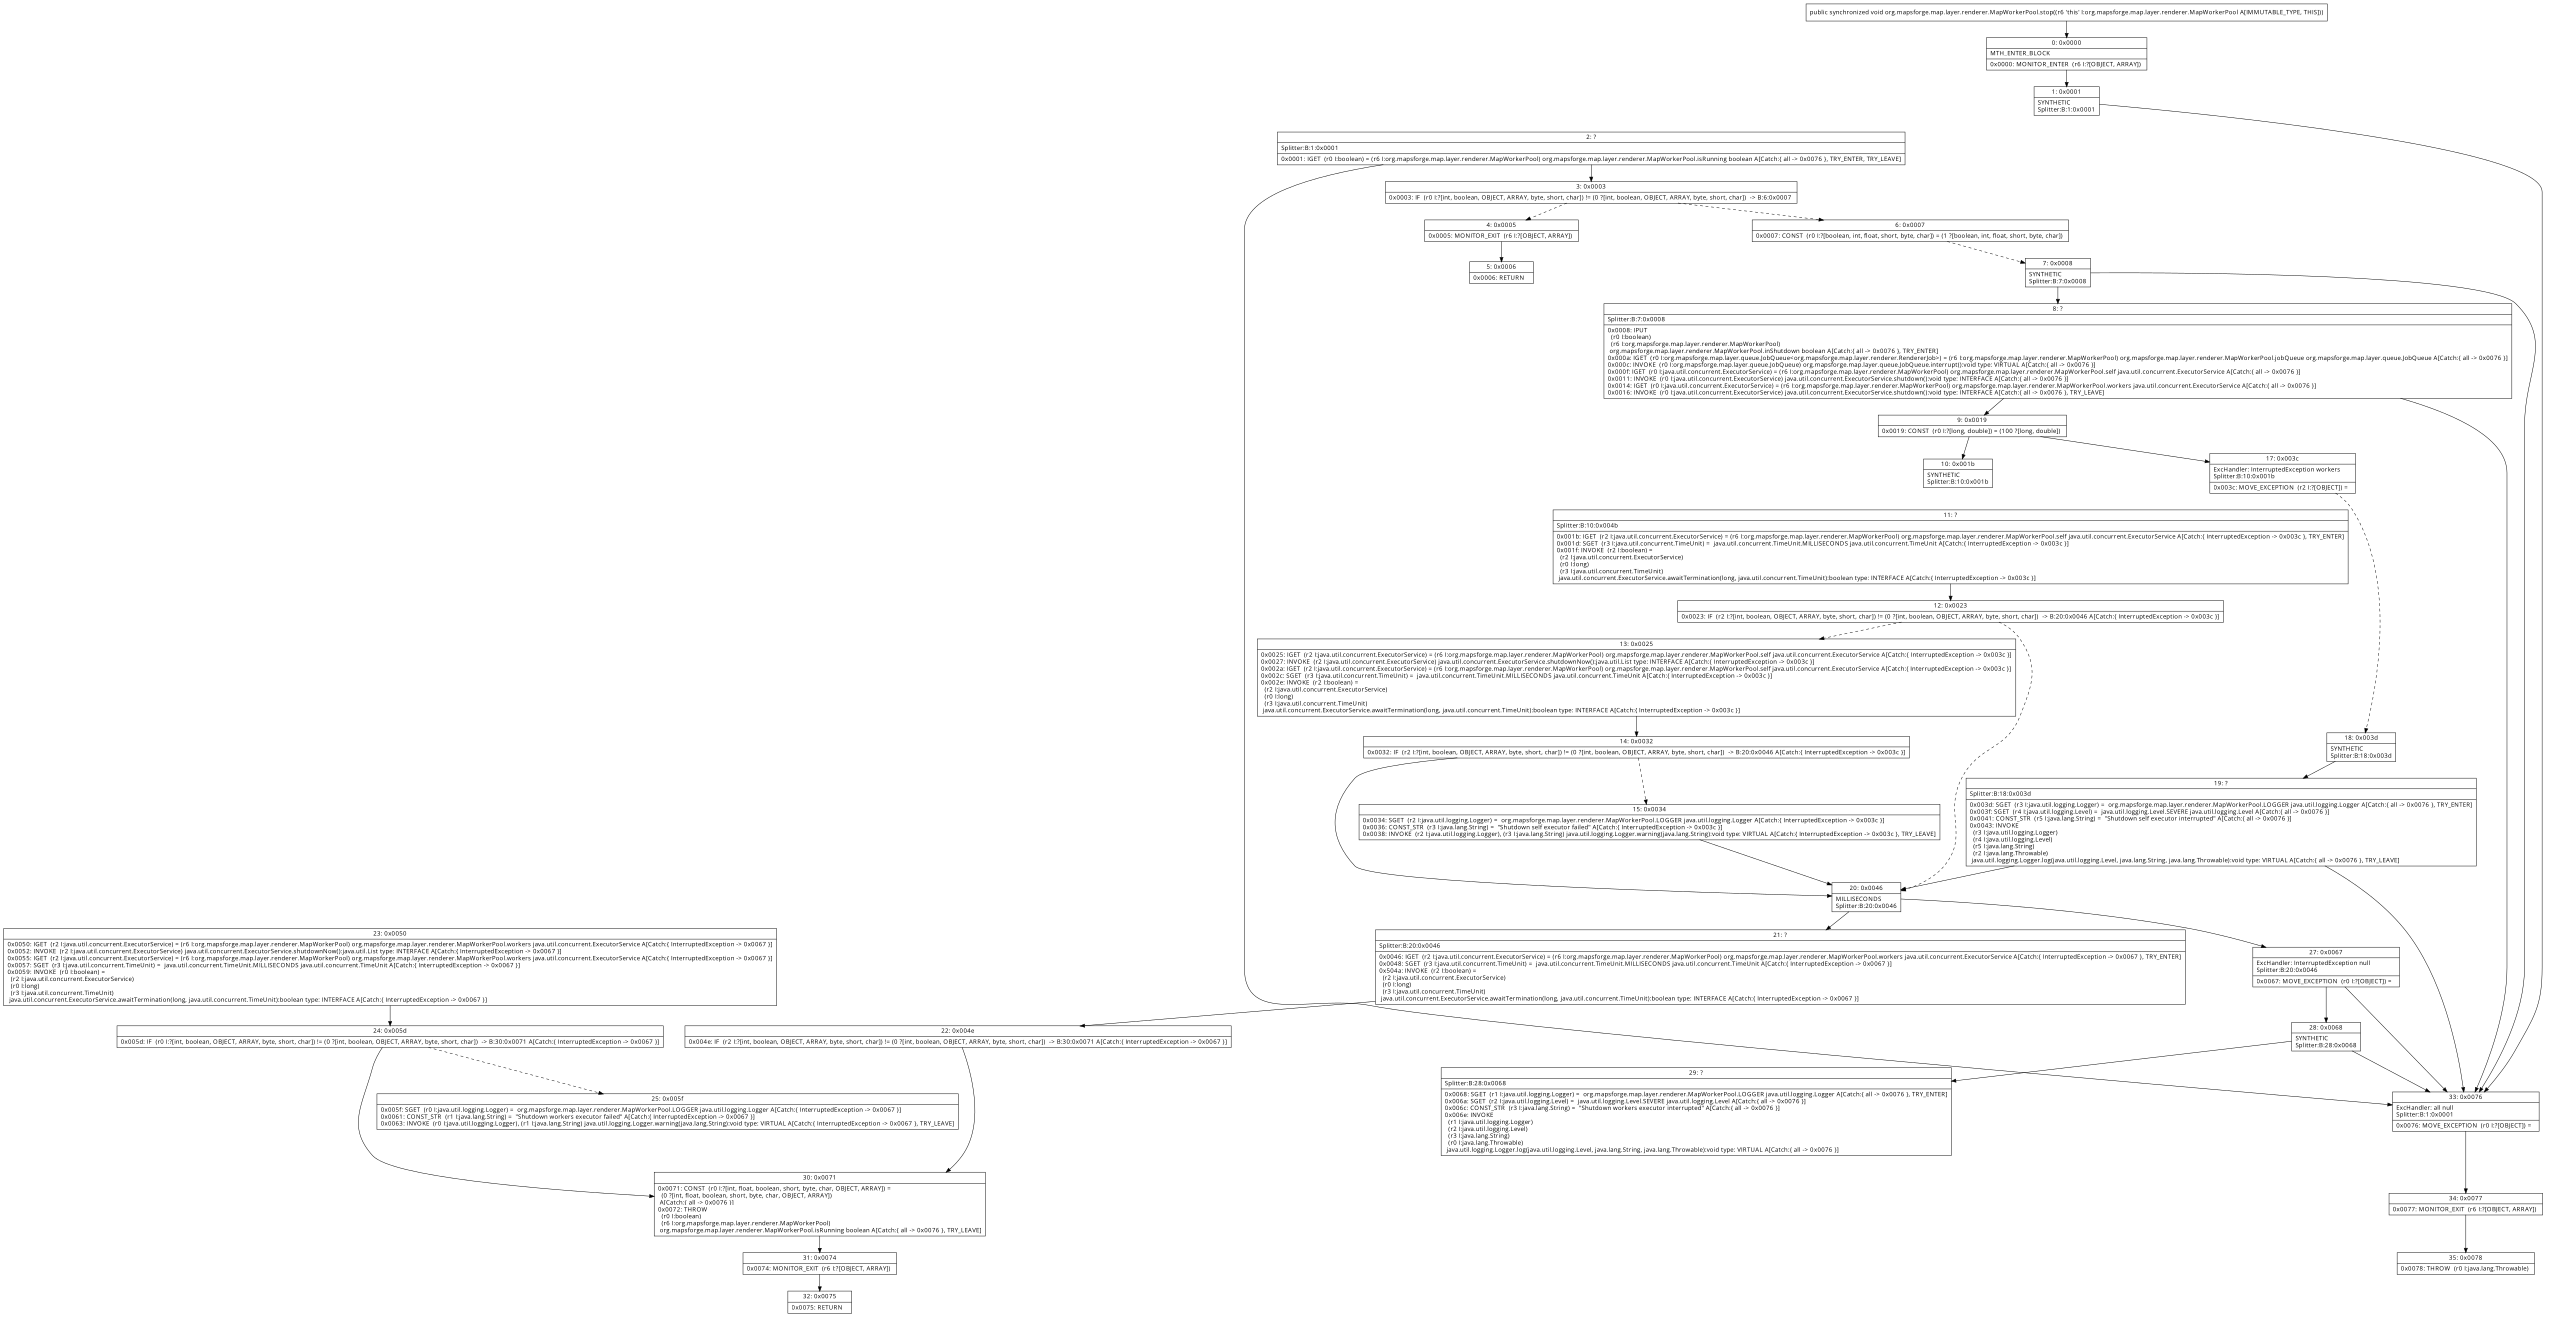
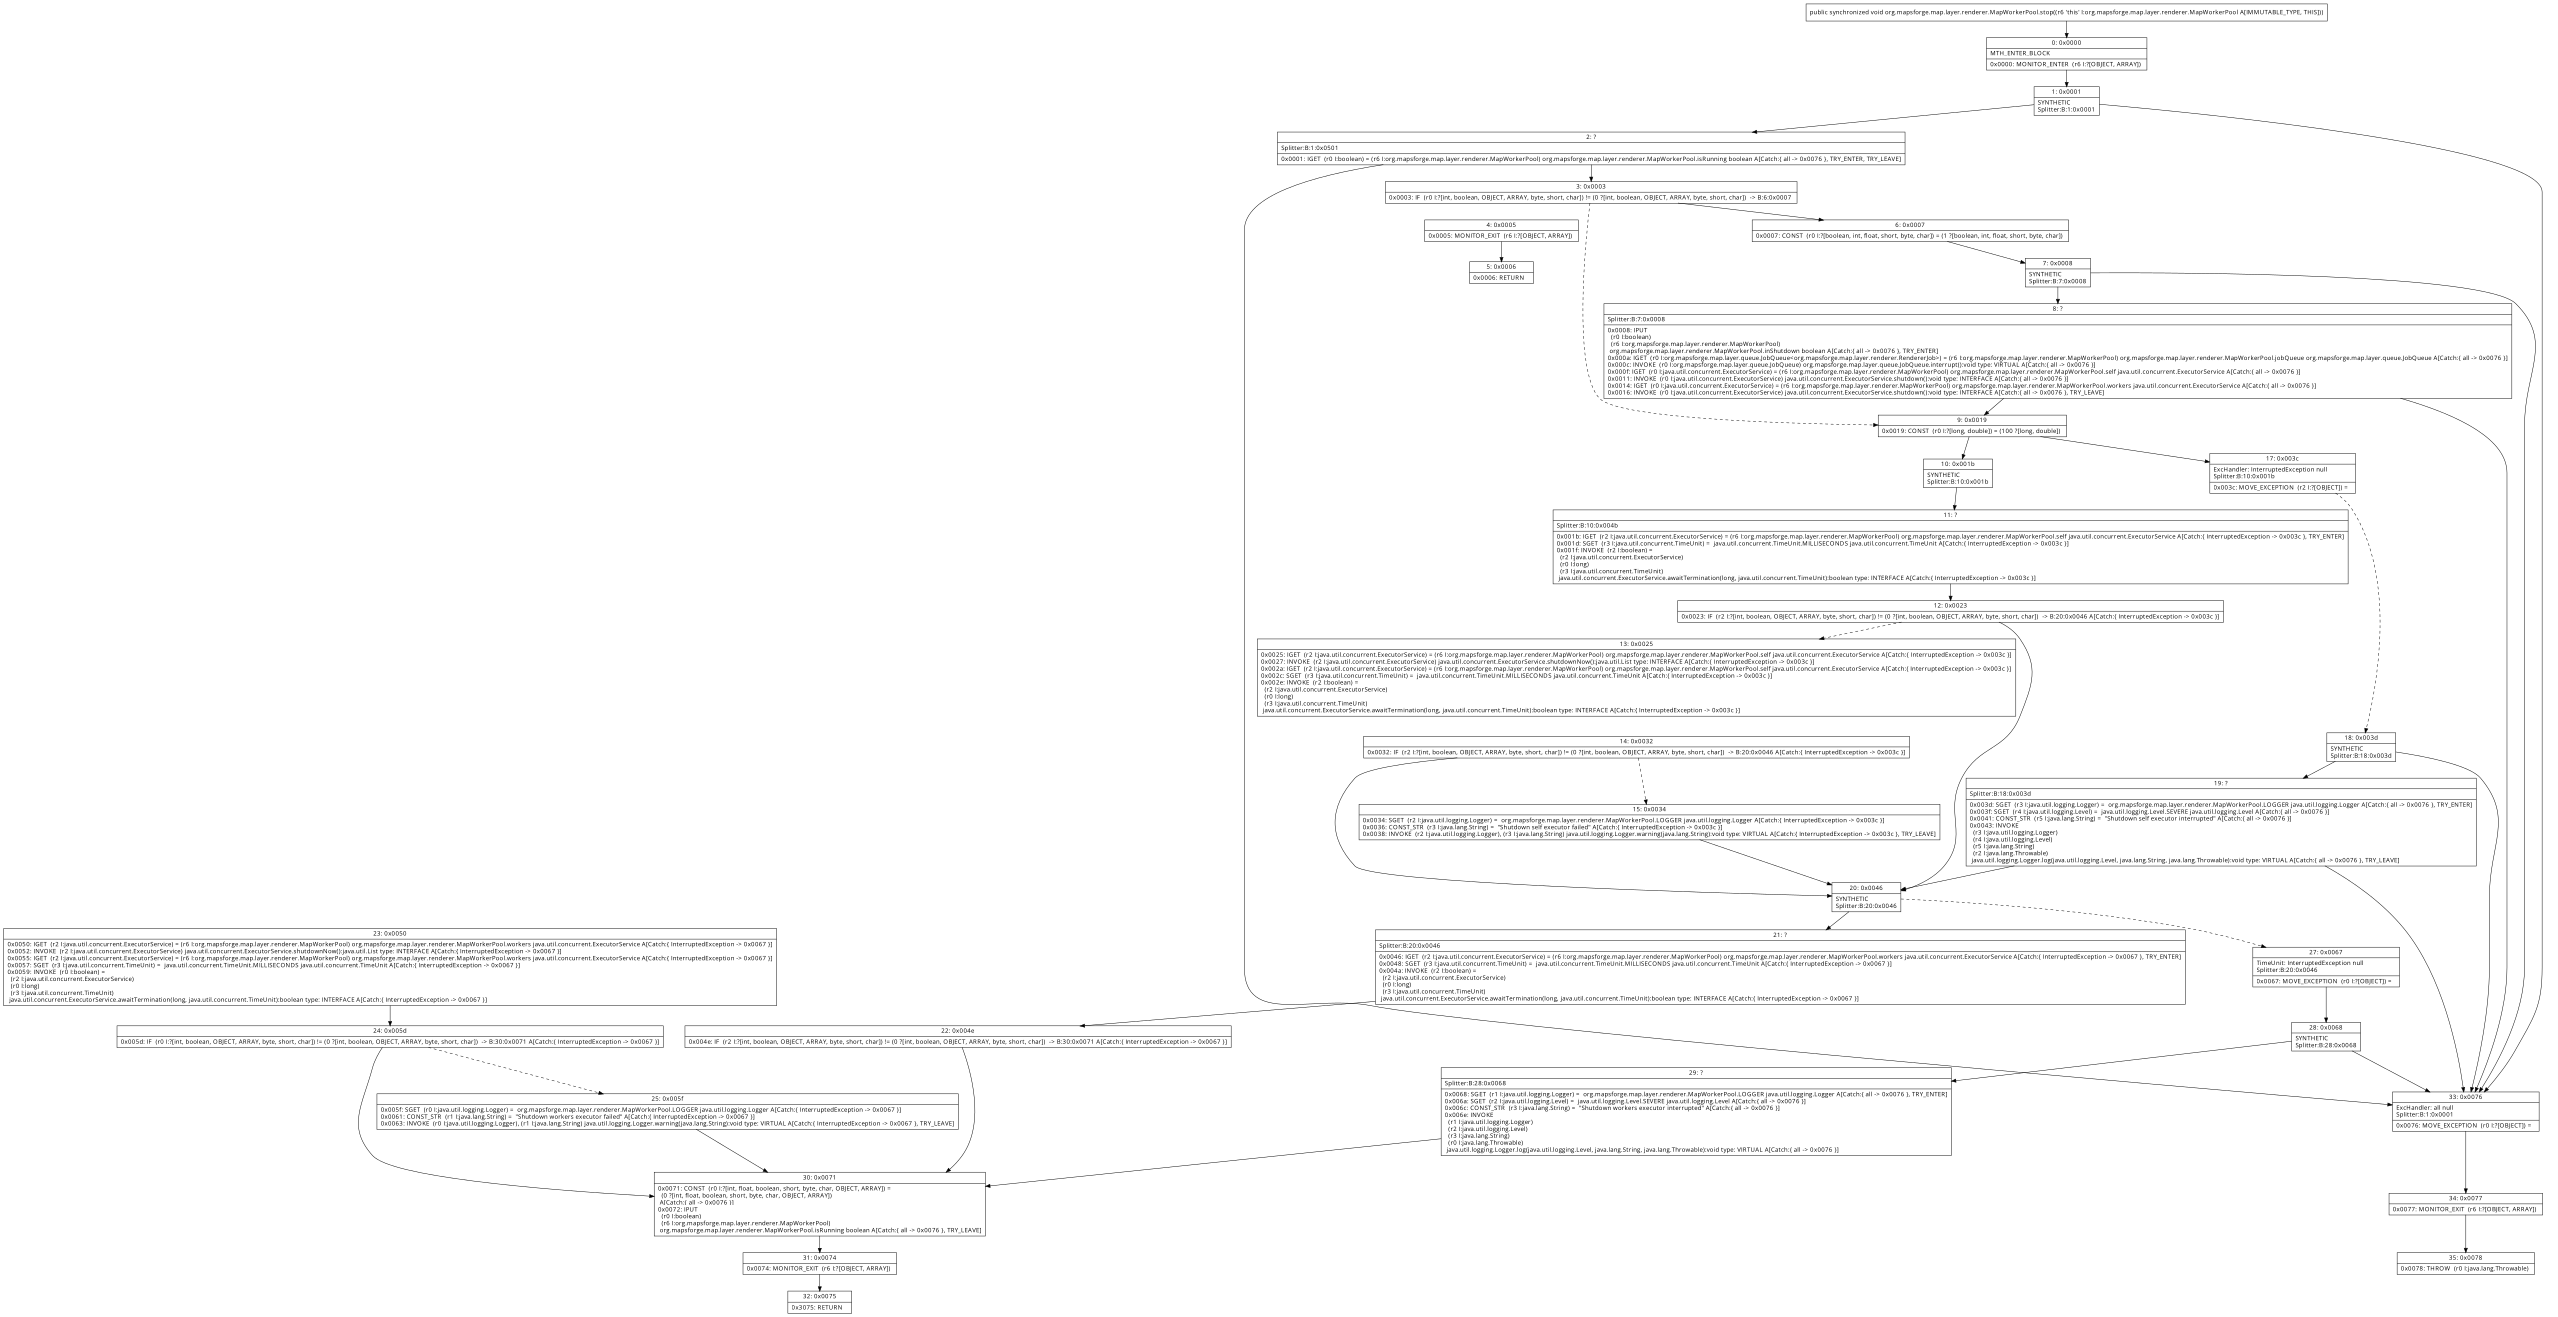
none -> (1895, 118)
(1310, 148) -> (1310, 148)
(1549, 211) -> (1636, 411)
(1748, 211) -> (1748, 211)
(1984, 252) -> (1984, 252)
(2277, 469) -> (2271, 469)
none -> (1956, 496)
(1637, 724) -> none
(1980, 756) -> (1980, 756)
(1859, 899) -> (1852, 899)
(2083, 913) -> (2083, 913)
(2314, 963) -> (2310, 963)
(1429, 971) -> (1429, 971)
(2394, 1038) -> (2490, 886)
none -> (730, 1150)
none -> (1216, 1162)
(684, 1209) -> (680, 1209)
(820, 1307) -> (820, 1307)
